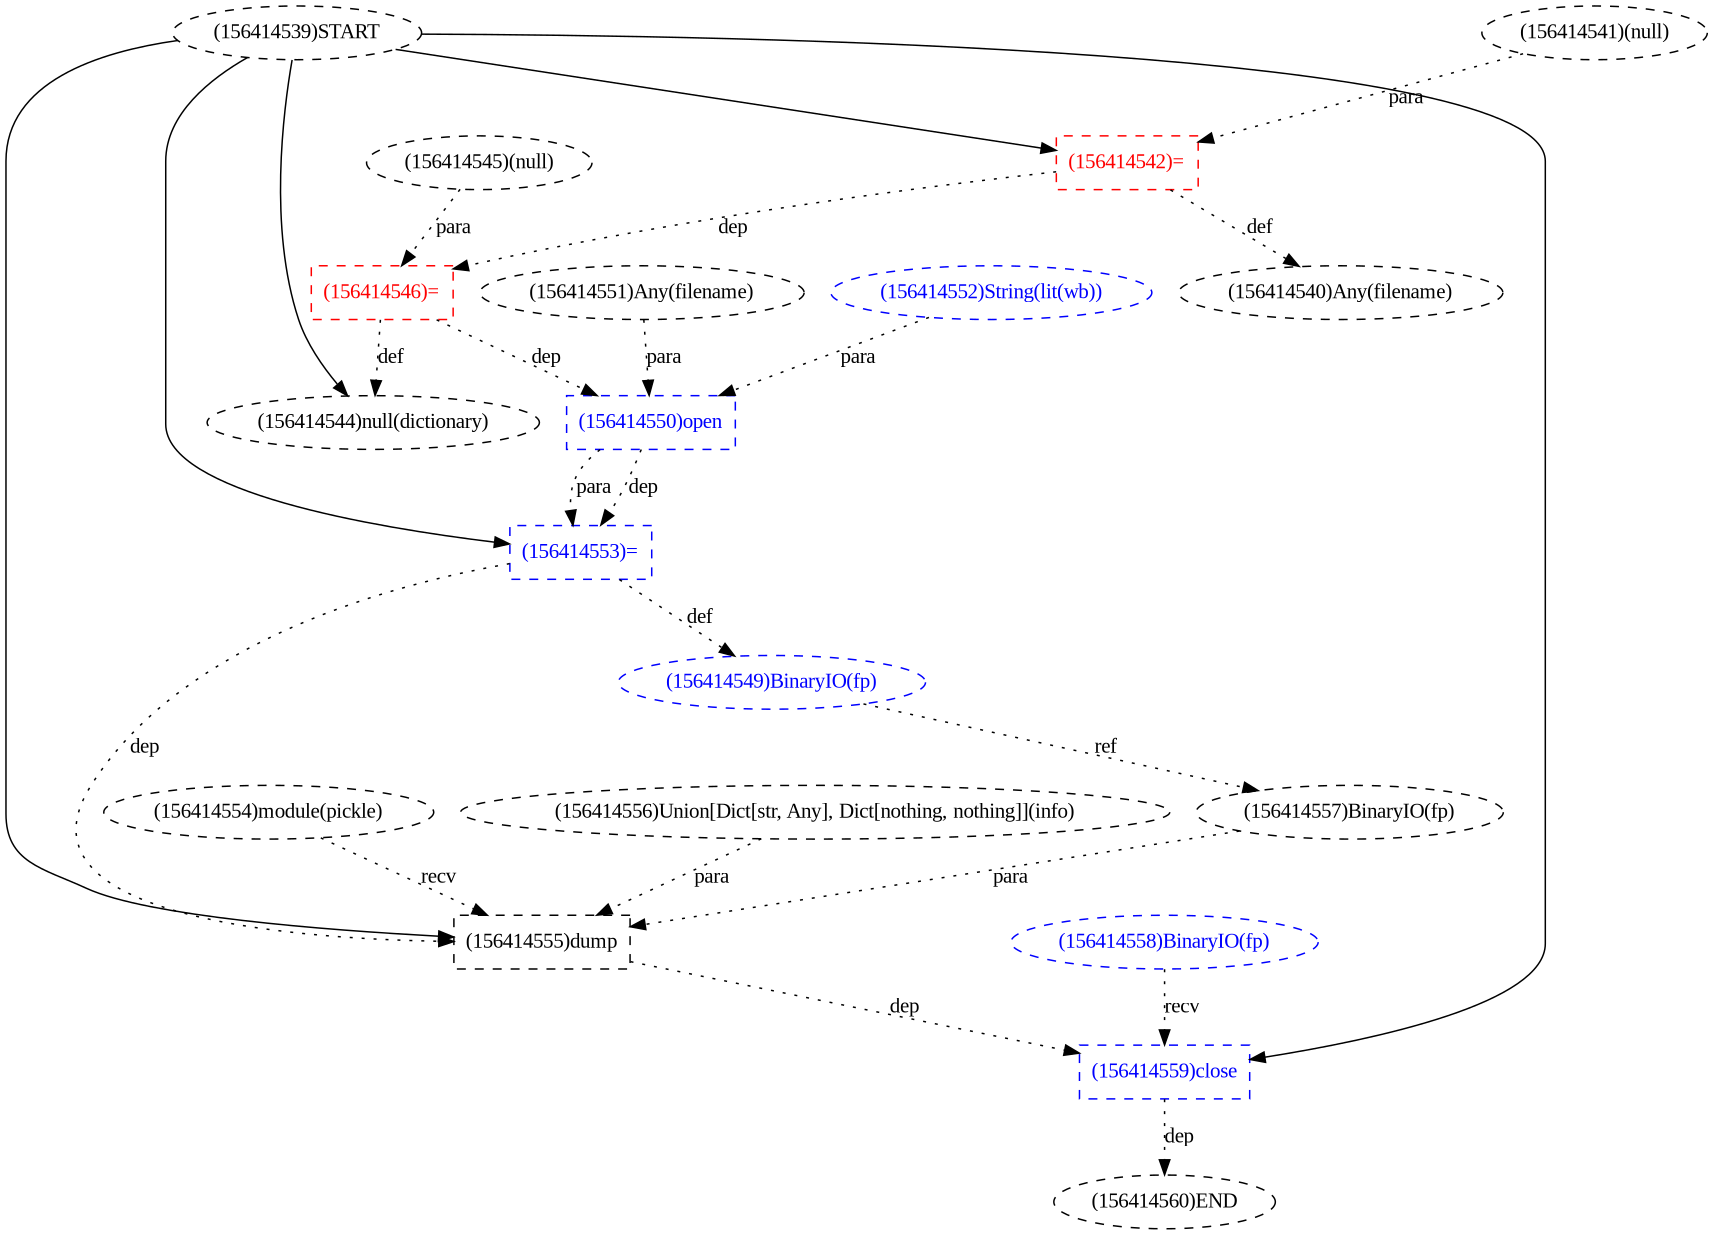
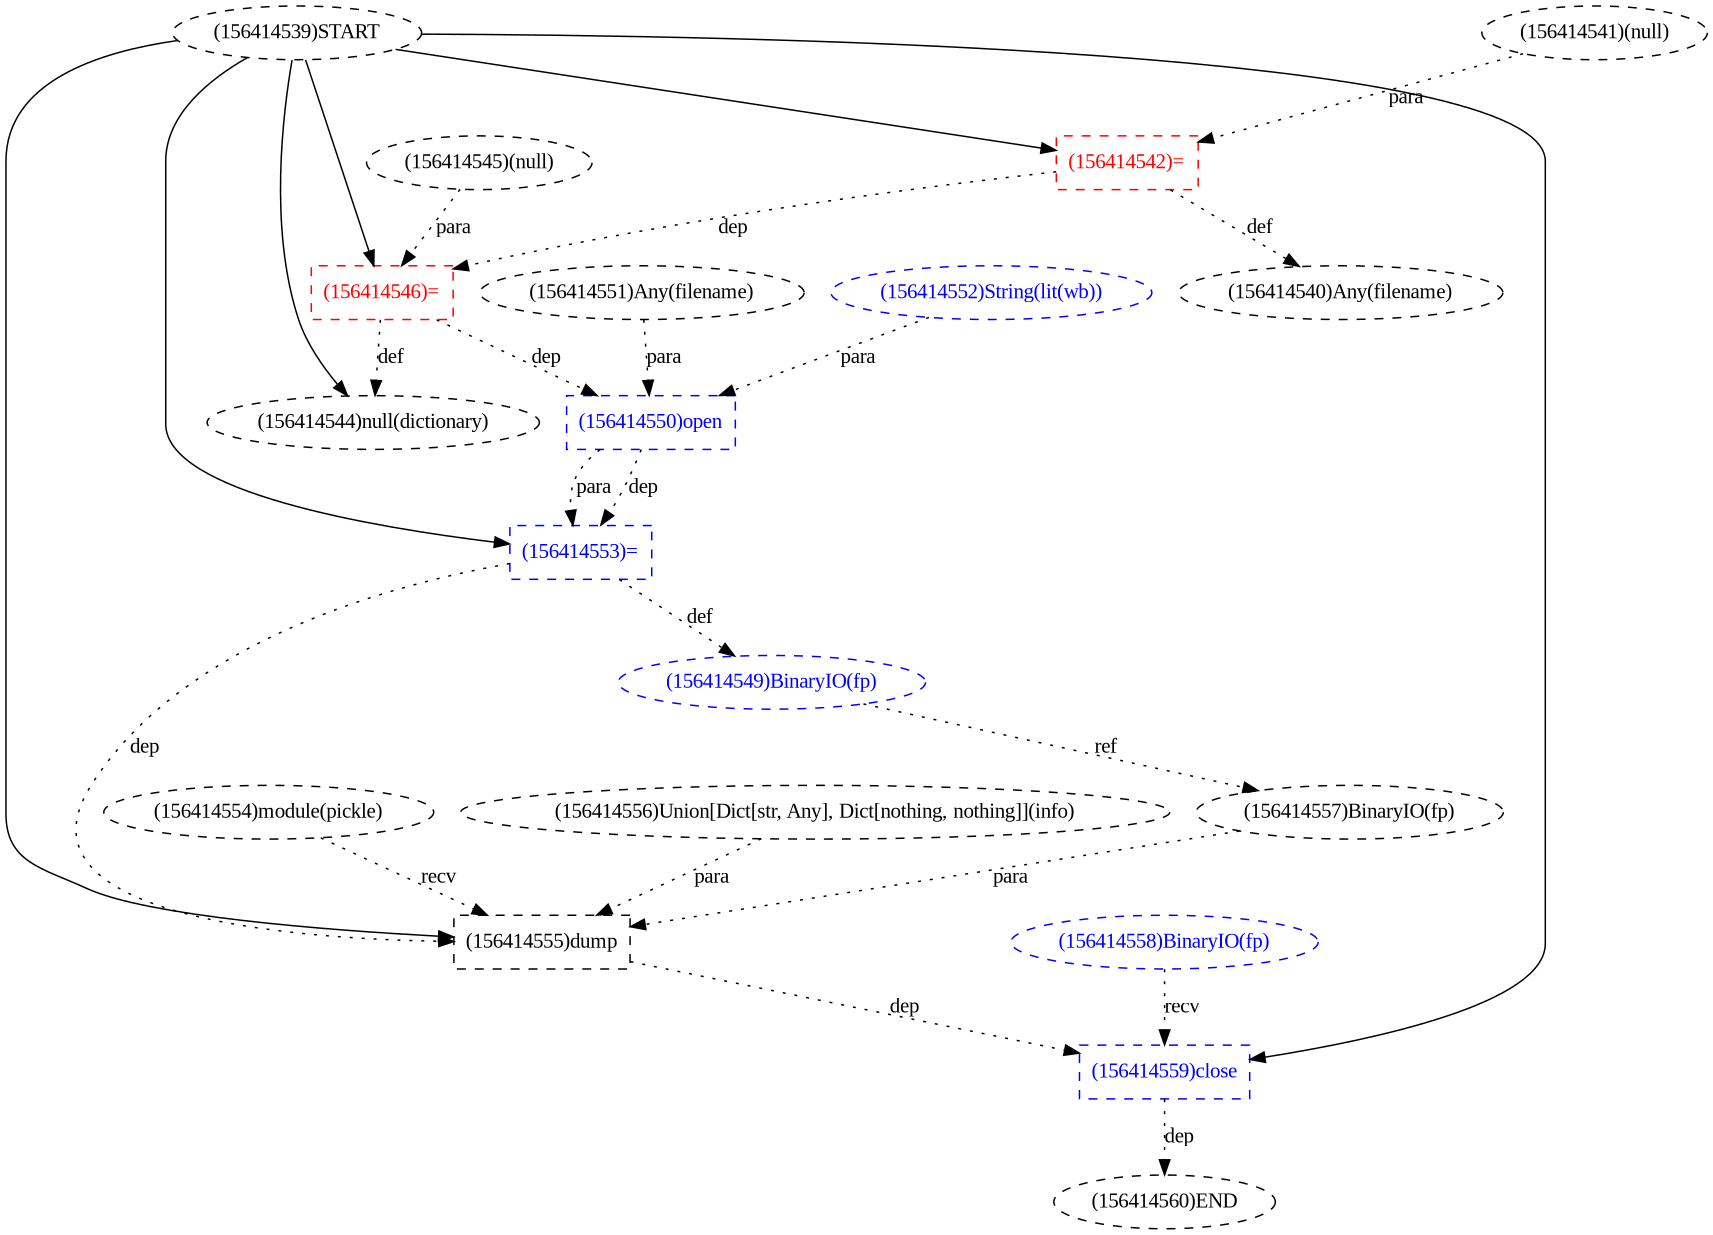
none -> (337, 156)
